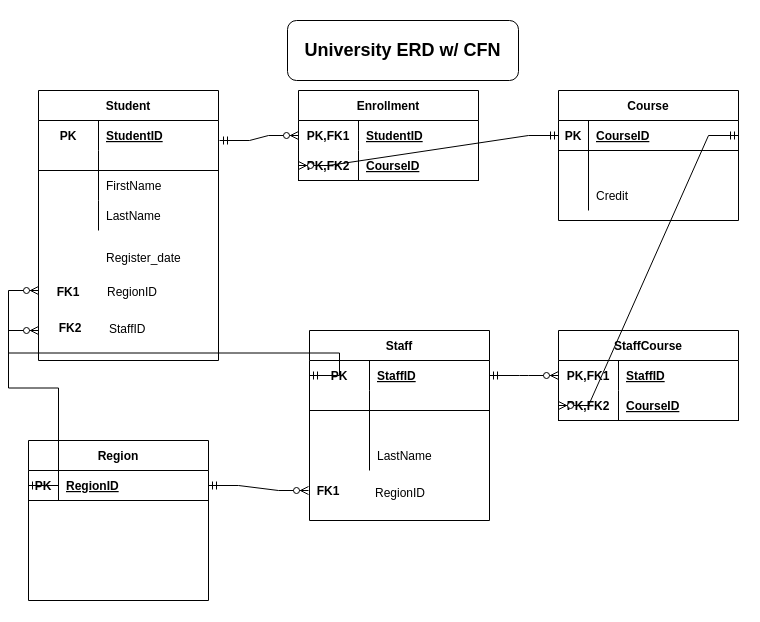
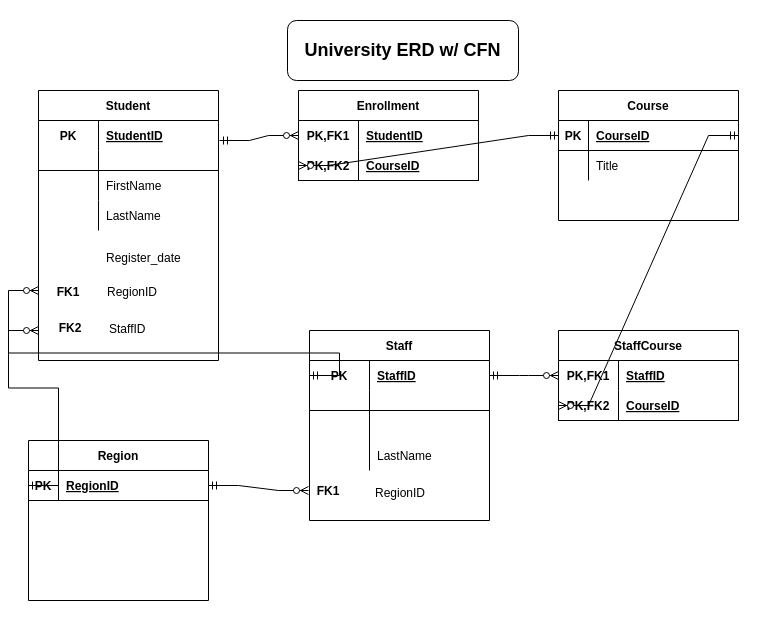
none -> (664, 166)
(664, 196) -> none
